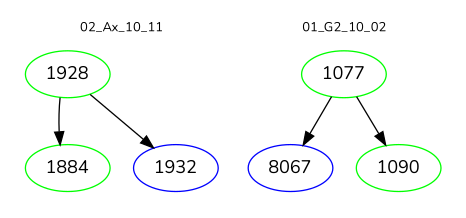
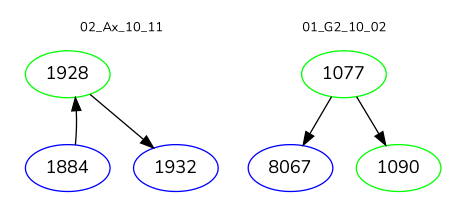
(59, 115) -> (76, 128)
(68, 168) -> (68, 168)
